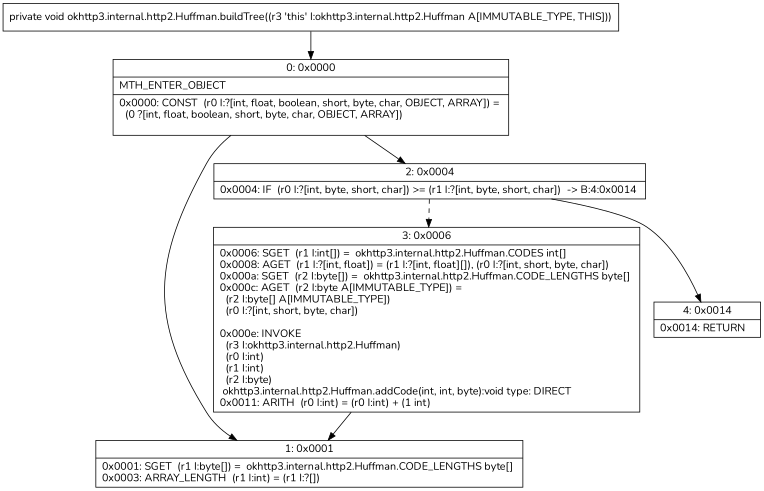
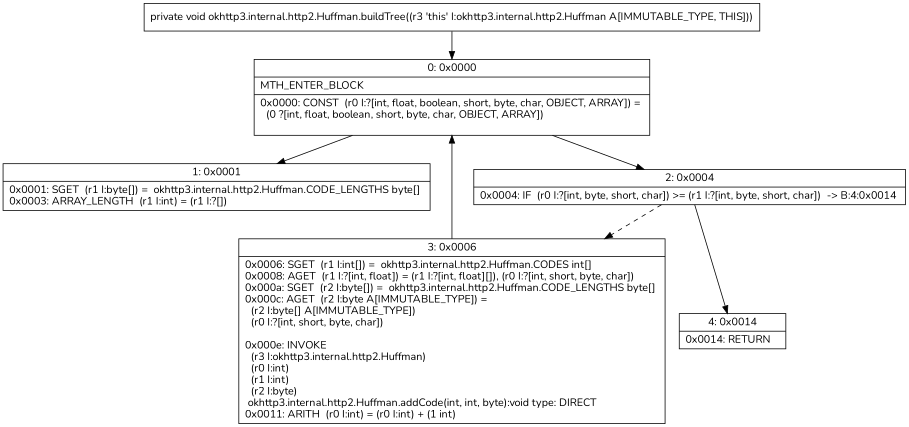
(172, 85) -> (312, 85)
(342, 423) -> (452, 191)
